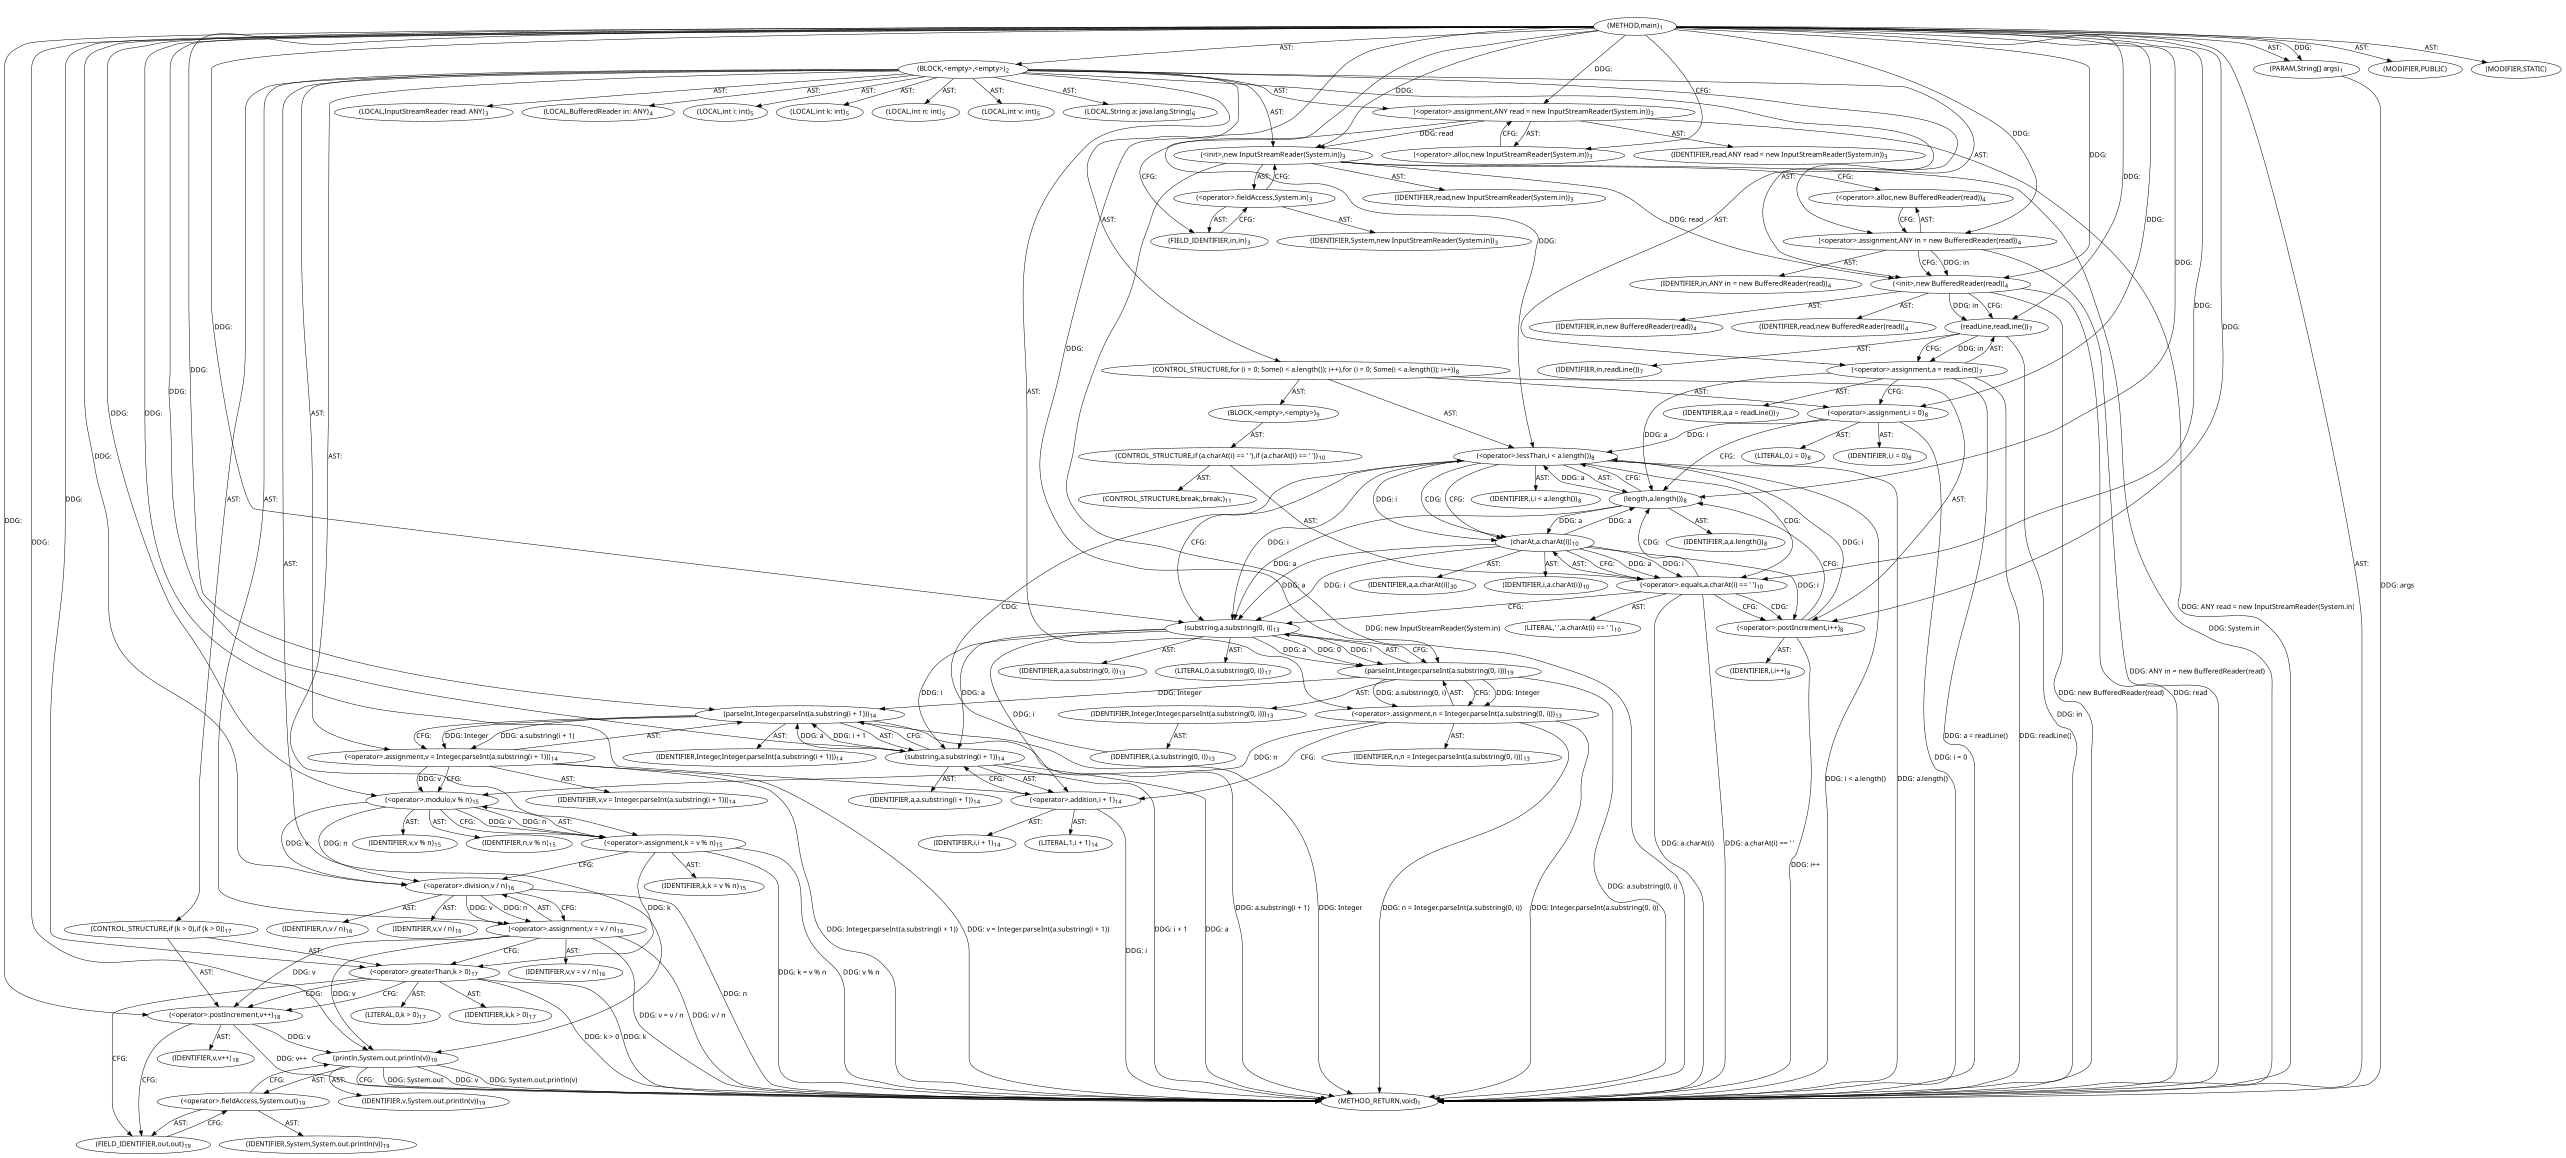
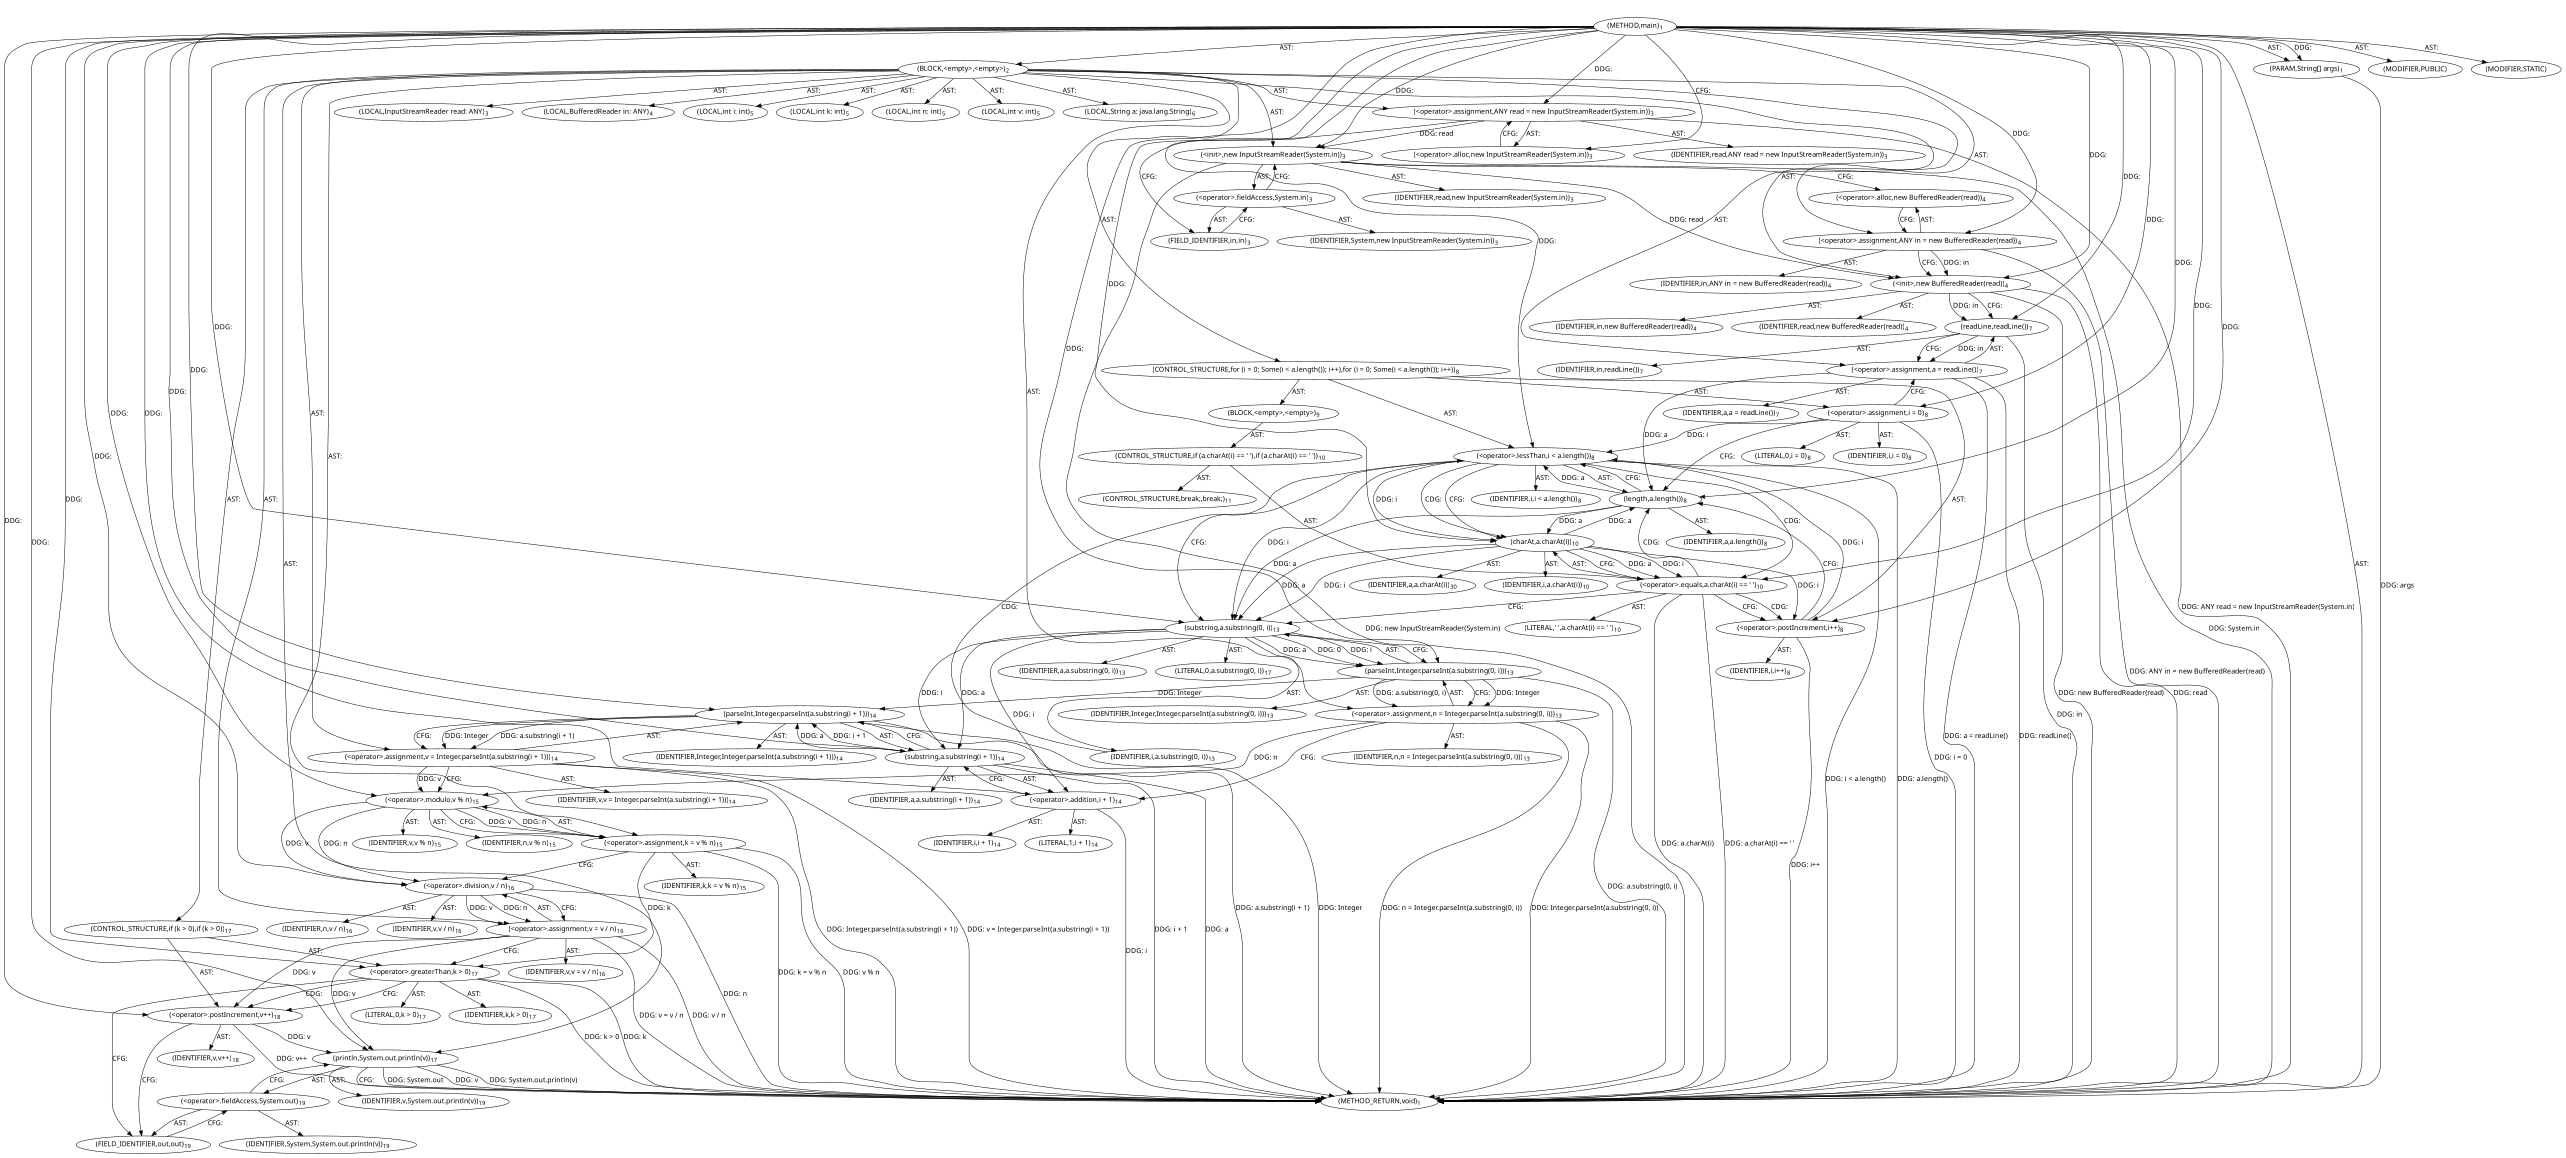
none -> (1111, 258)
(1888, 388) -> (1905, 396)
(1510, 671) -> (1510, 671)
(1174, 734) -> (1171, 697)
(434, 1058) -> (434, 1058)
